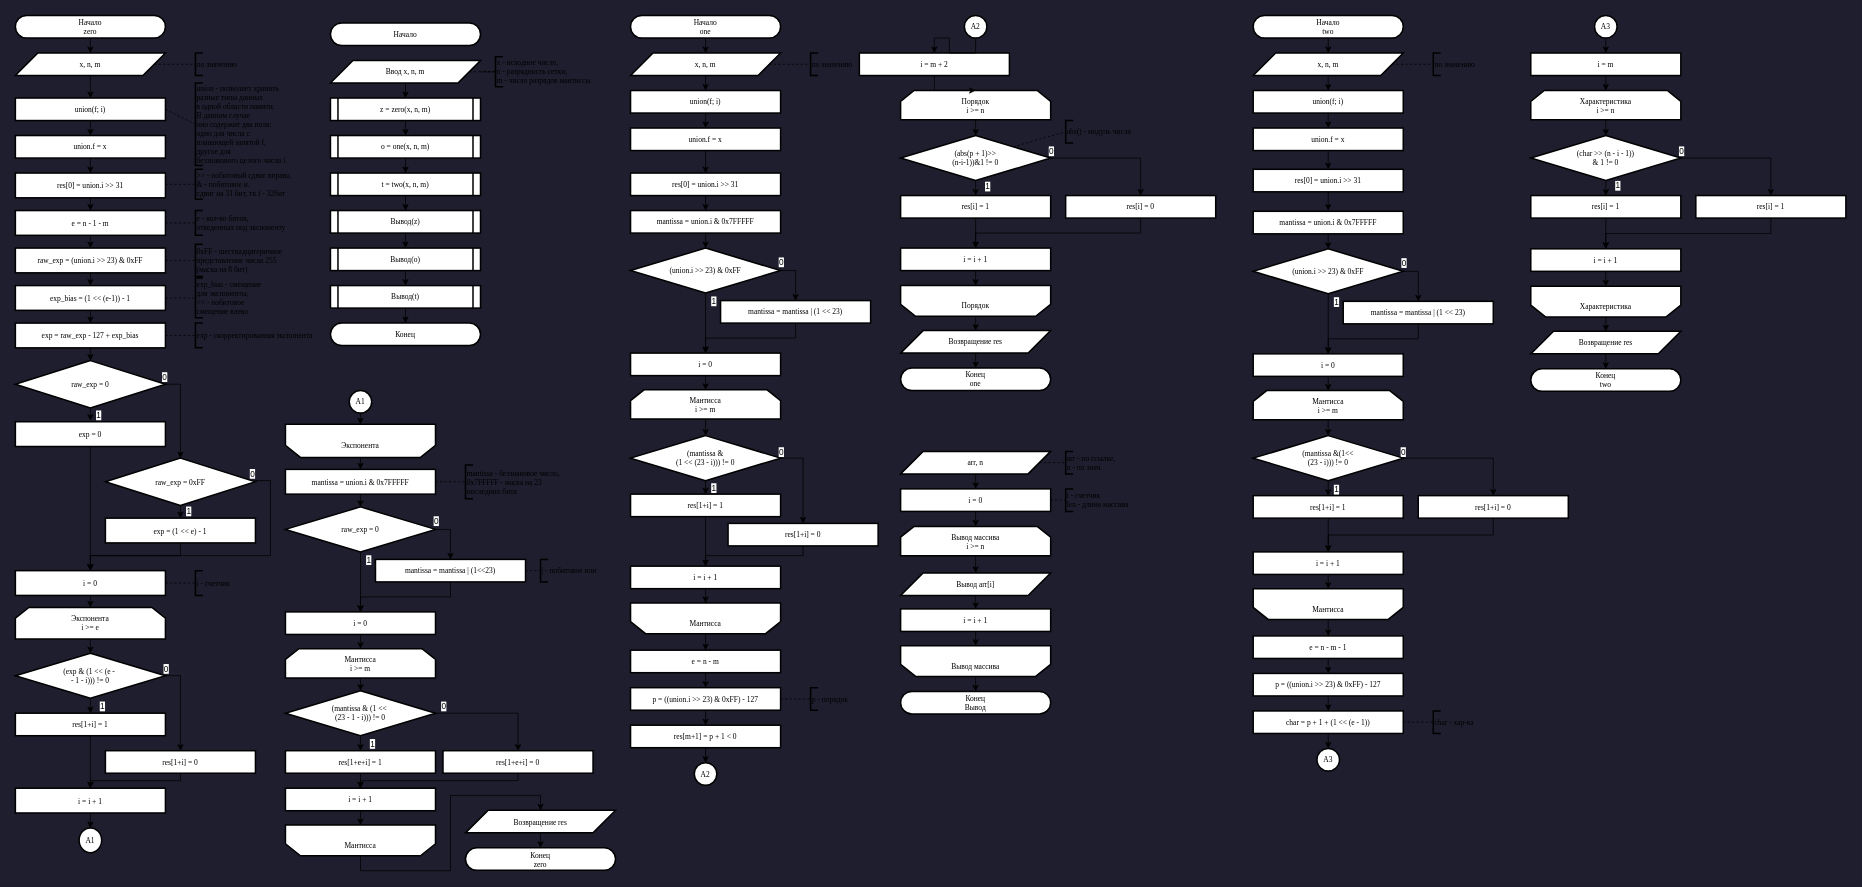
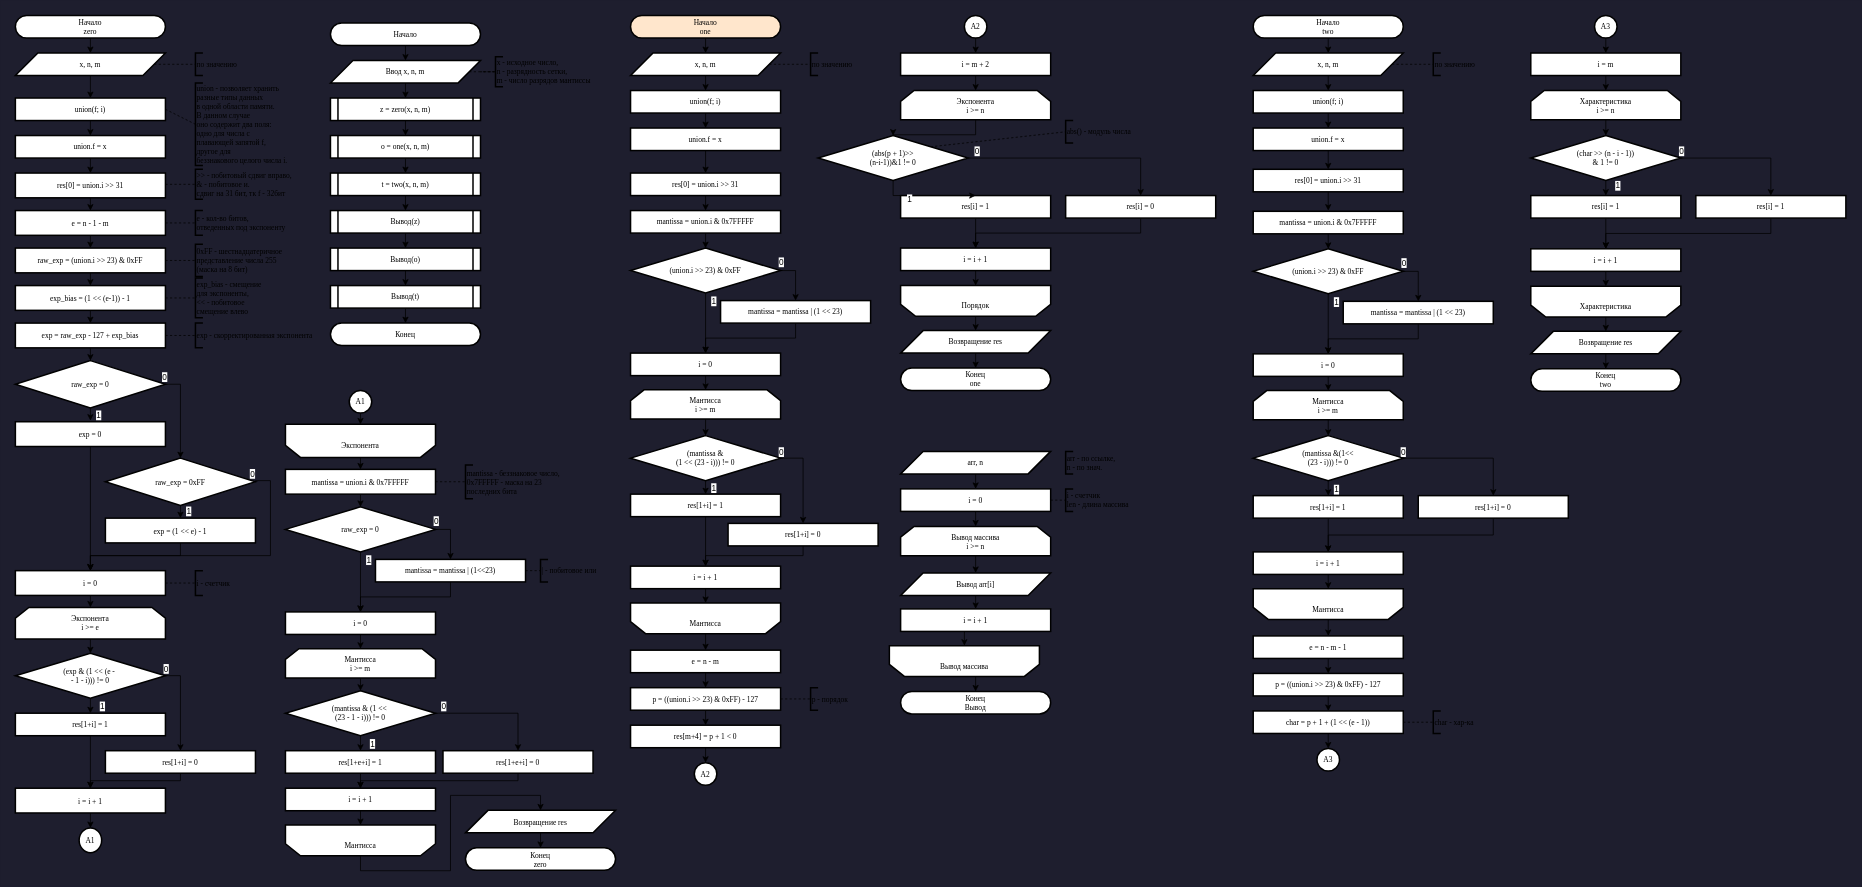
(705, 27) -> (705, 27)
none -> (405, 50)
(934, 64) -> (975, 64)
(975, 105) -> (975, 105)
(975, 158) -> (893, 158)
(1051, 462) -> none
(975, 661) -> (964, 661)
(705, 736) -> (705, 736)
